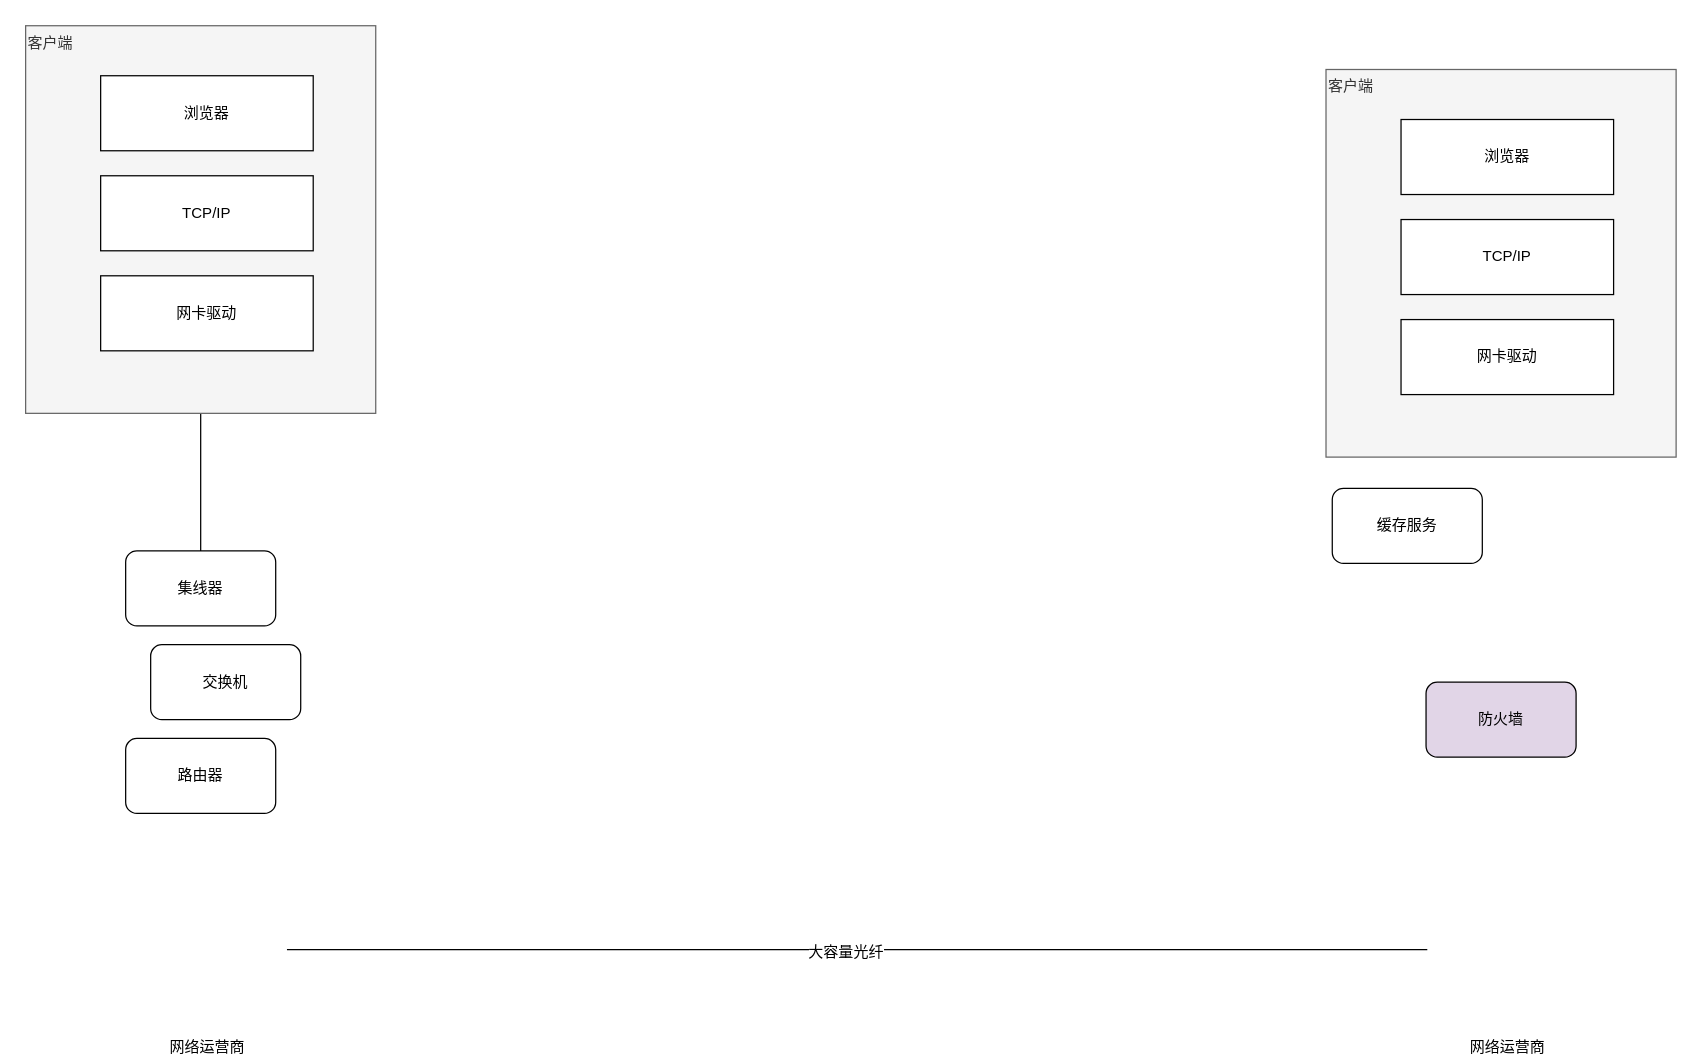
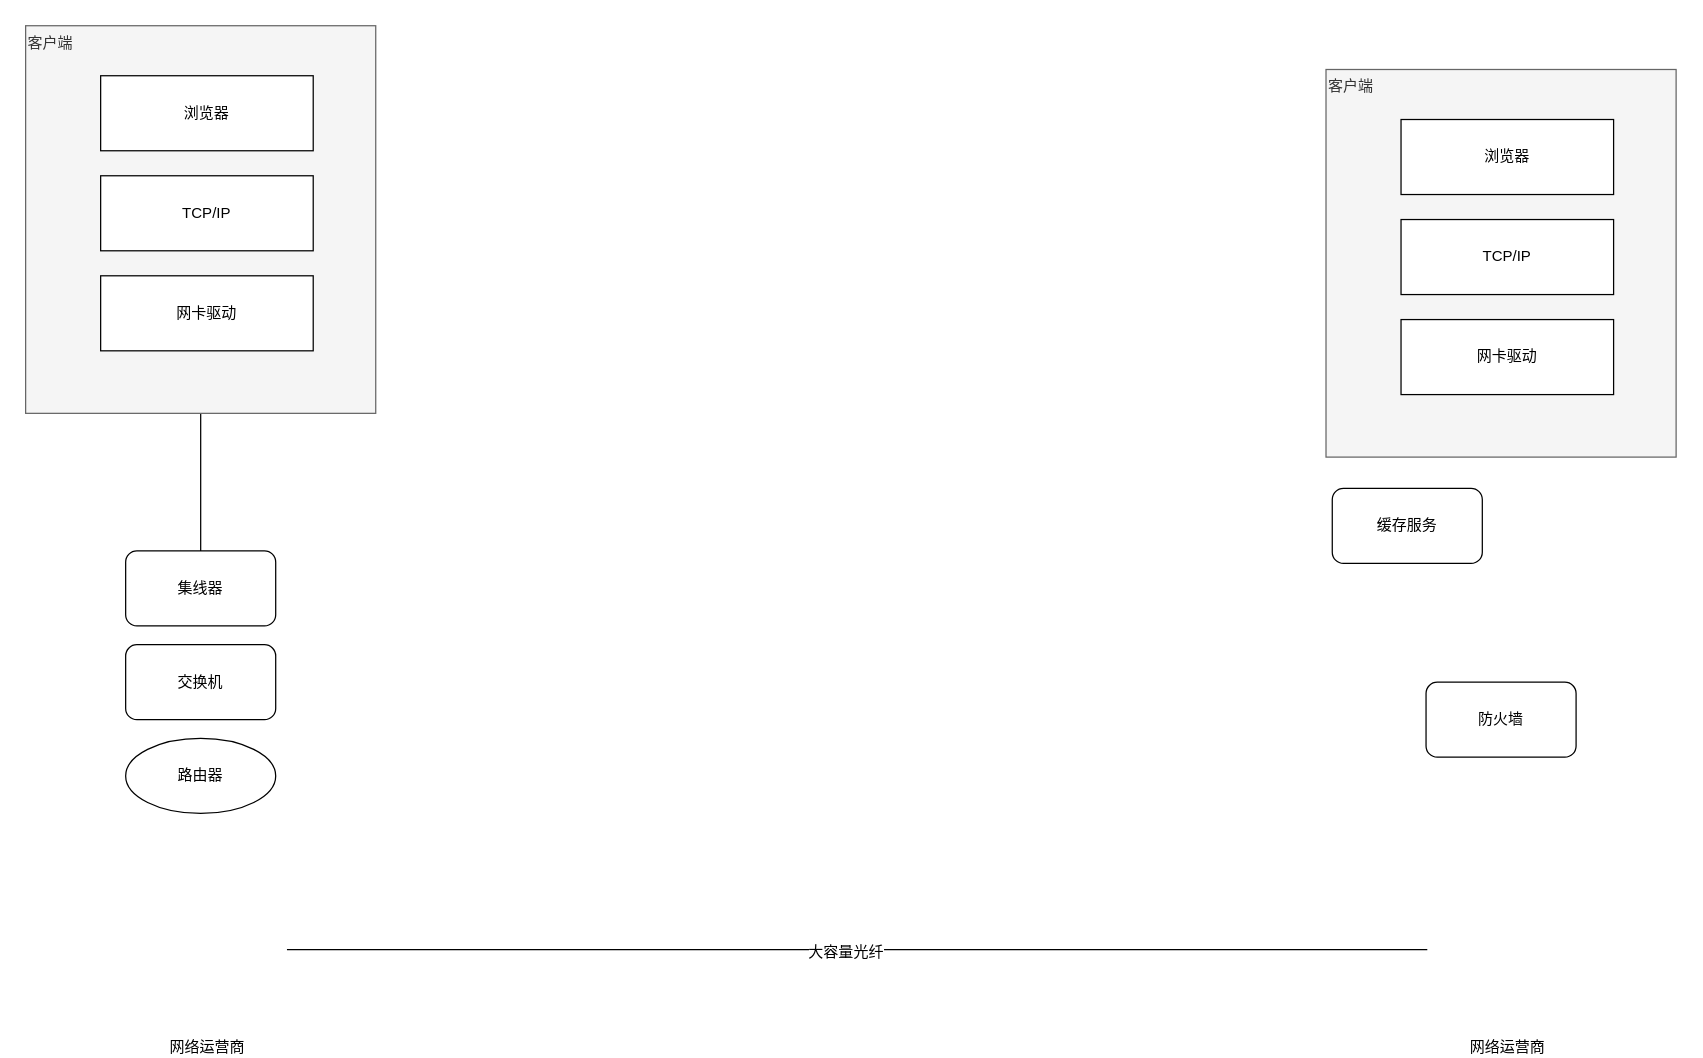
(226, 682) -> (201, 682)
(1501, 719) -> (1501, 719)
(201, 776) -> (201, 776)
